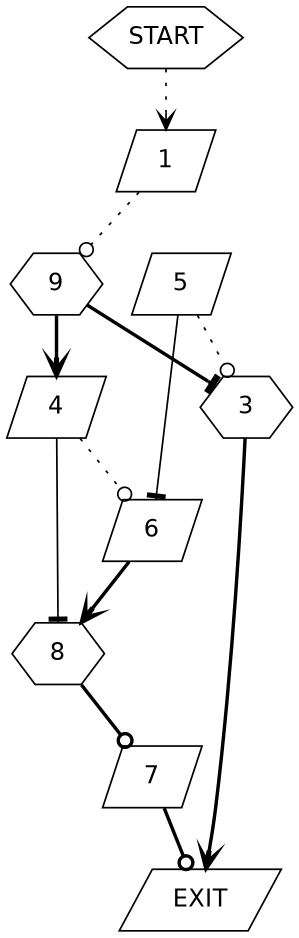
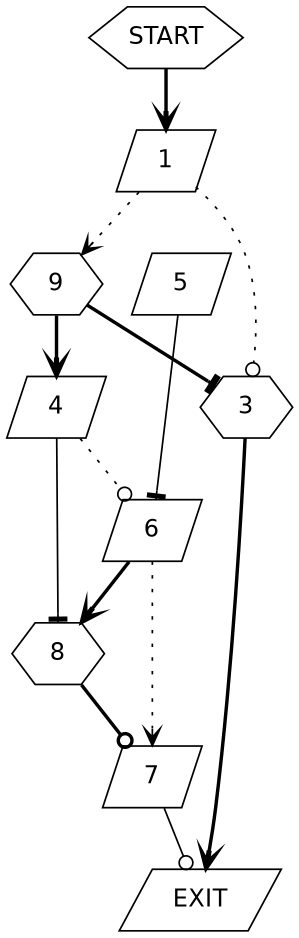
(166, 91) -> (166, 91)
(115, 218) -> (115, 218)
(211, 340) -> (249, 266)
none -> (152, 645)
(174, 832) -> (174, 832)
